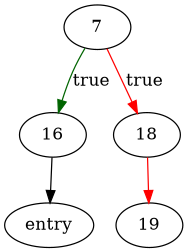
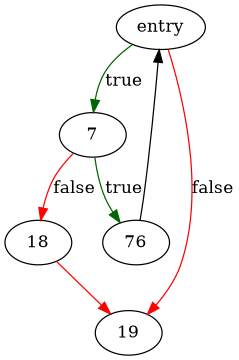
none -> (108, 68)
(145, 81) -> (74, 189)
(53, 135) -> (136, 243)
none -> (192, 180)
